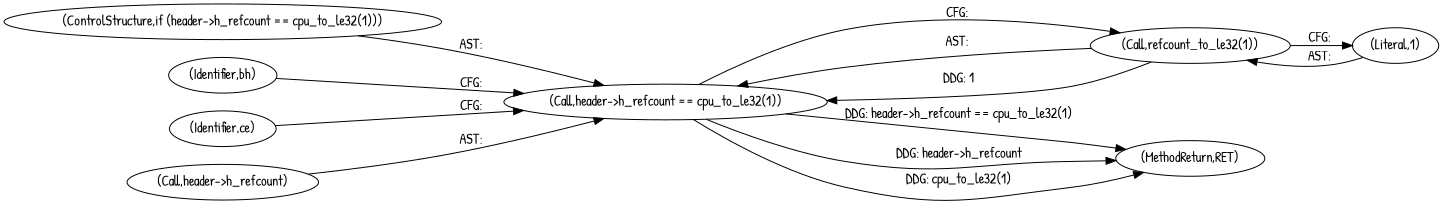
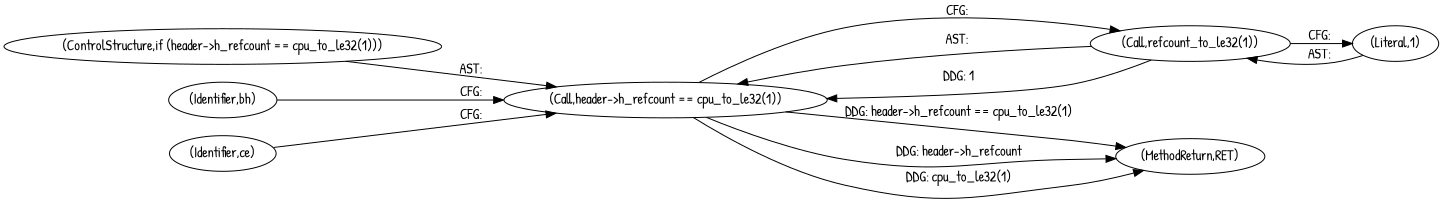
(223, 182) -> none
